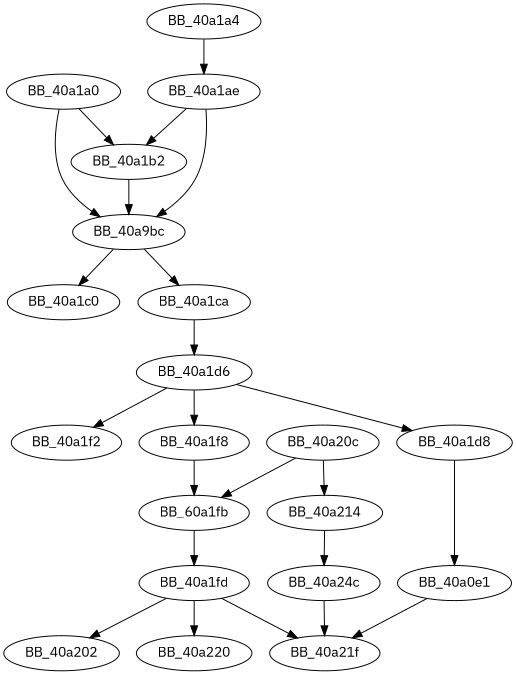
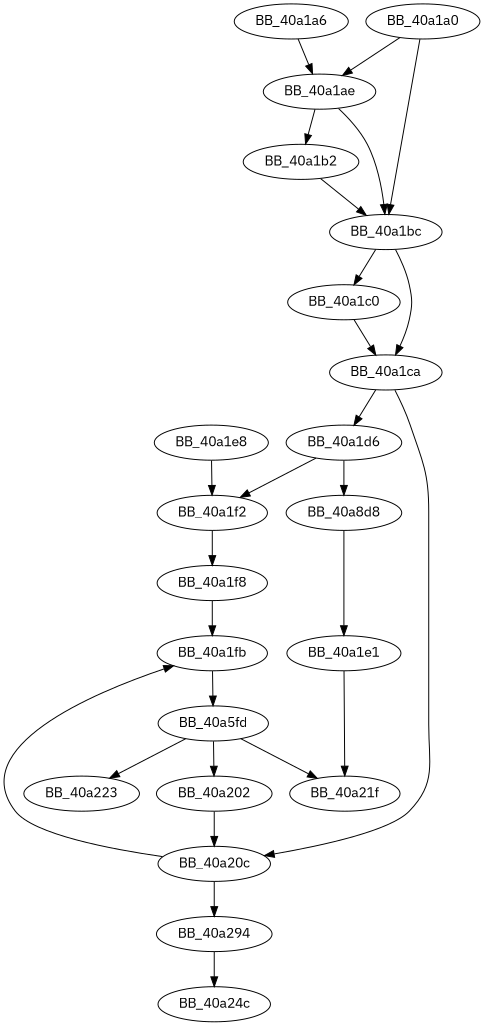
(204, 21) -> (291, 21)
(93, 123) -> (375, 54)
(129, 232) -> (386, 232)
none -> (362, 333)
(194, 403) -> (212, 543)
none -> (211, 443)
(454, 443) -> (344, 513)
(194, 513) -> (212, 653)
(325, 513) -> (214, 934)
(194, 583) -> (213, 723)
(454, 583) -> (344, 653)
(324, 613) -> none
(194, 653) -> (82, 794)
none -> (429, 672)
none -> (214, 824)
